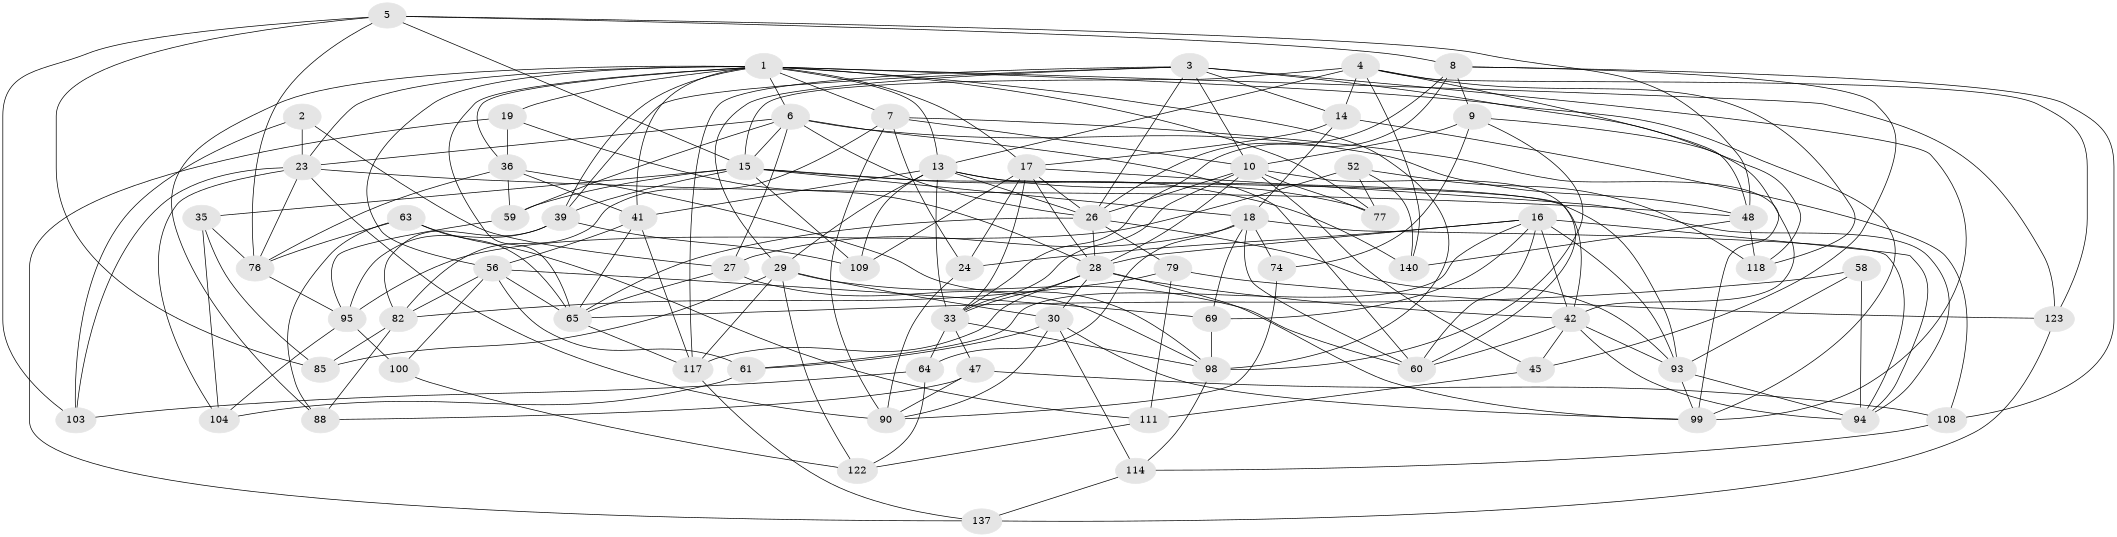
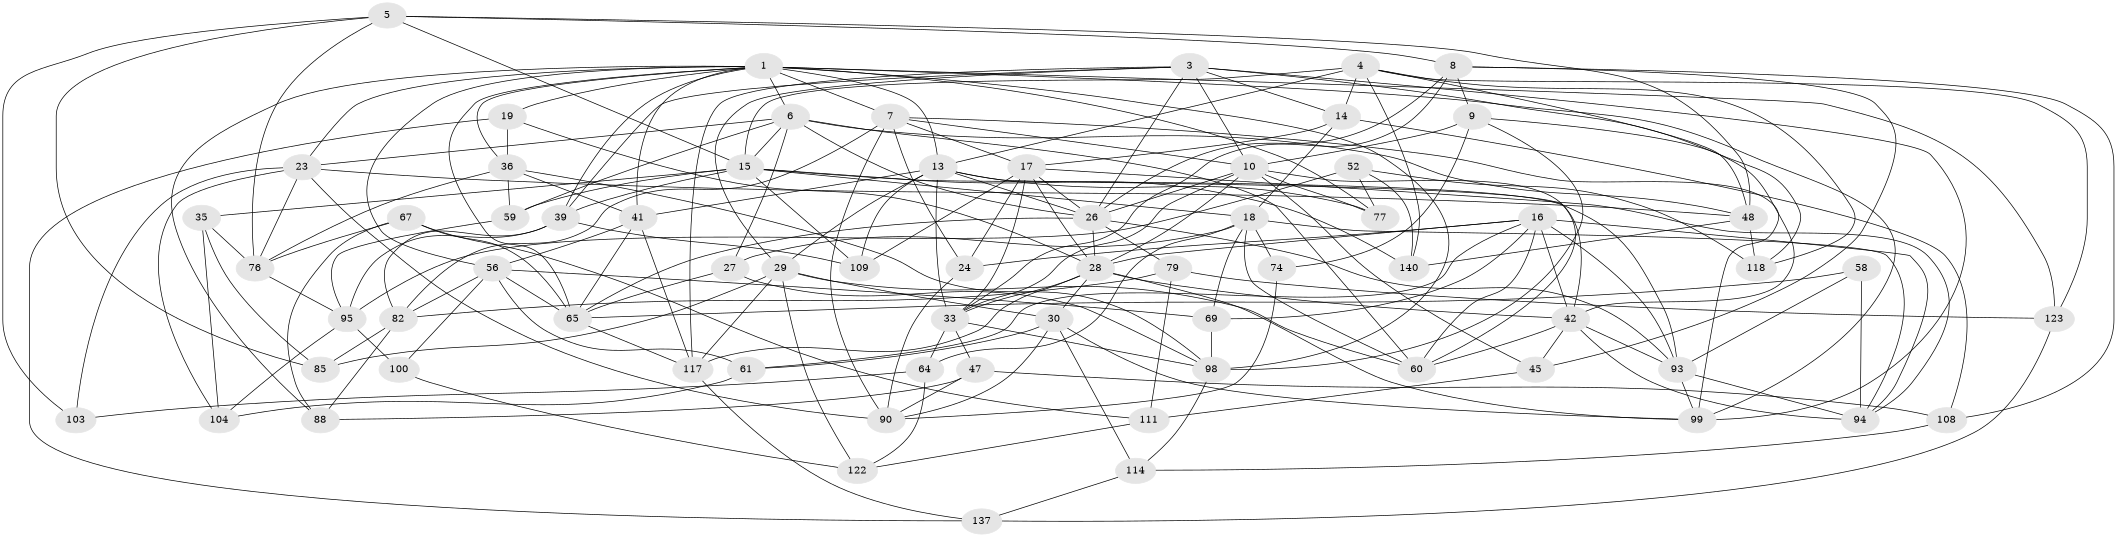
(913, 96) -> (972, 147)
(302, 117) -> none
(406, 218) -> (406, 218)
